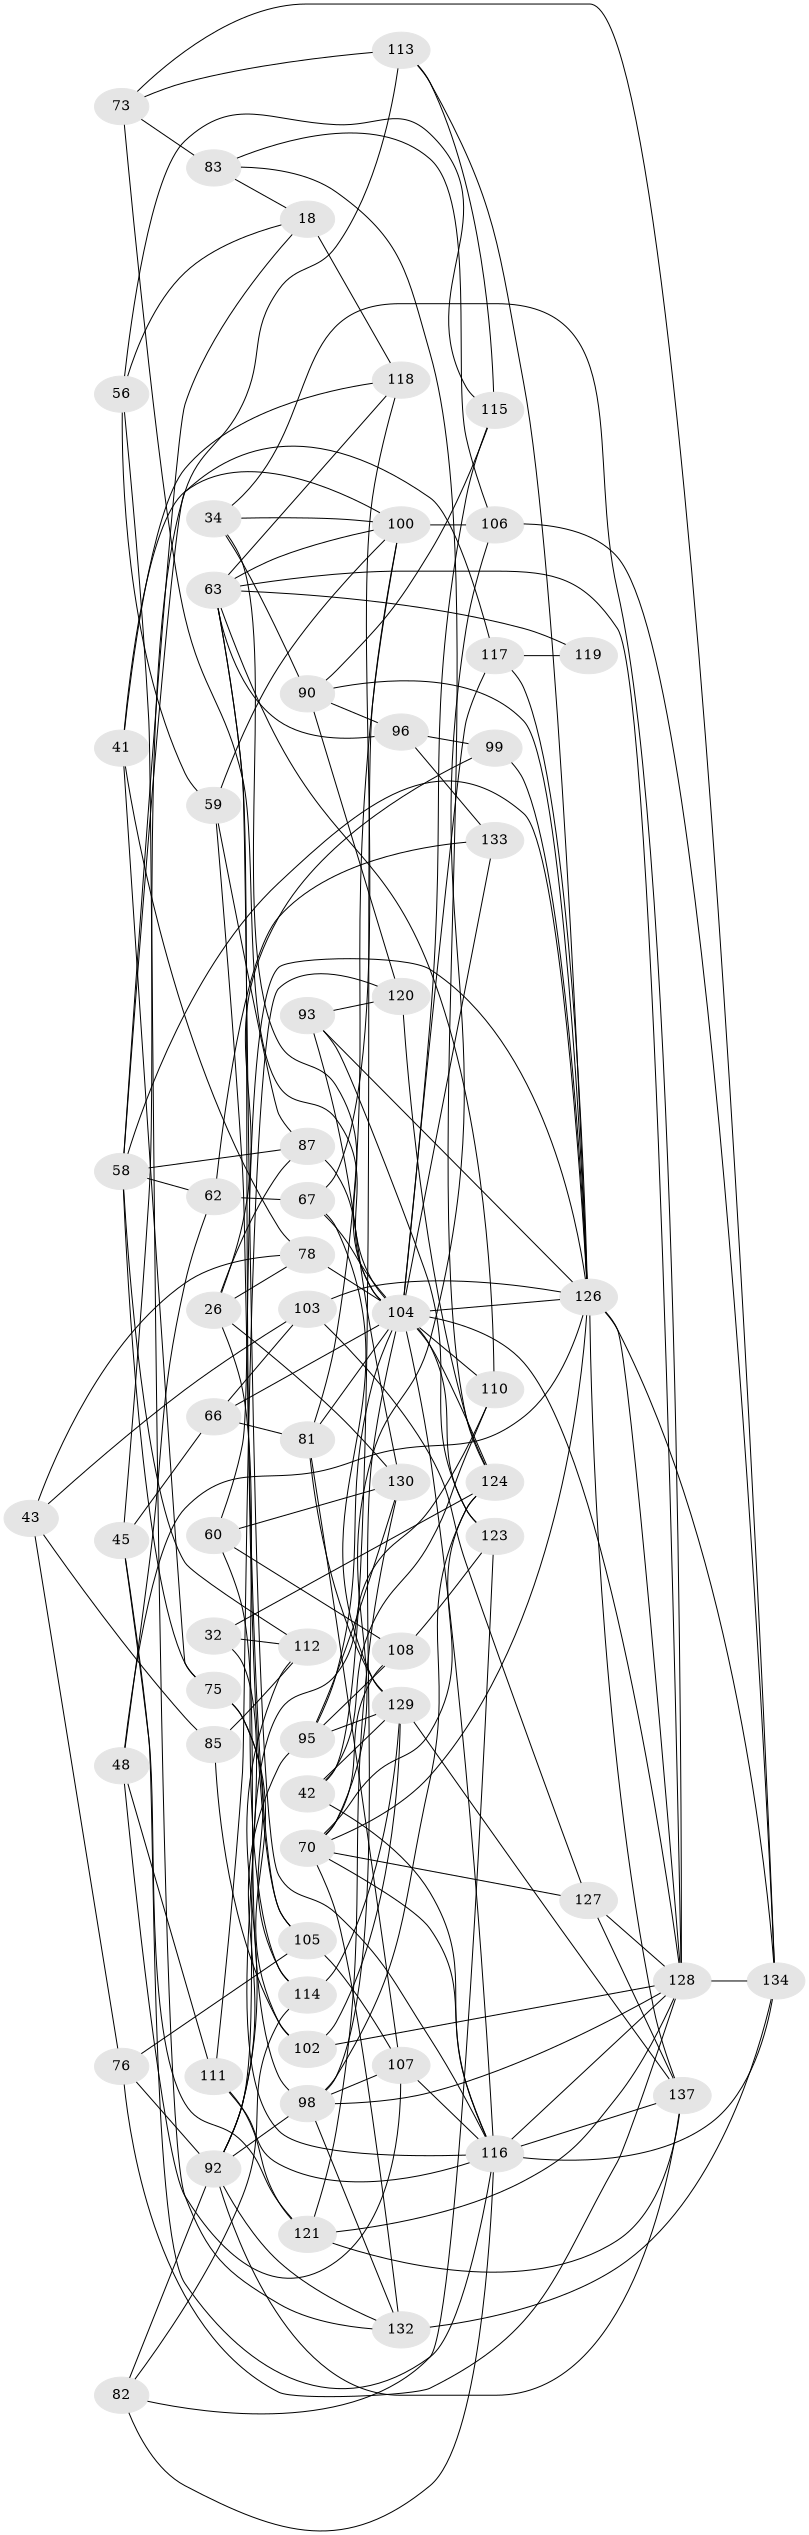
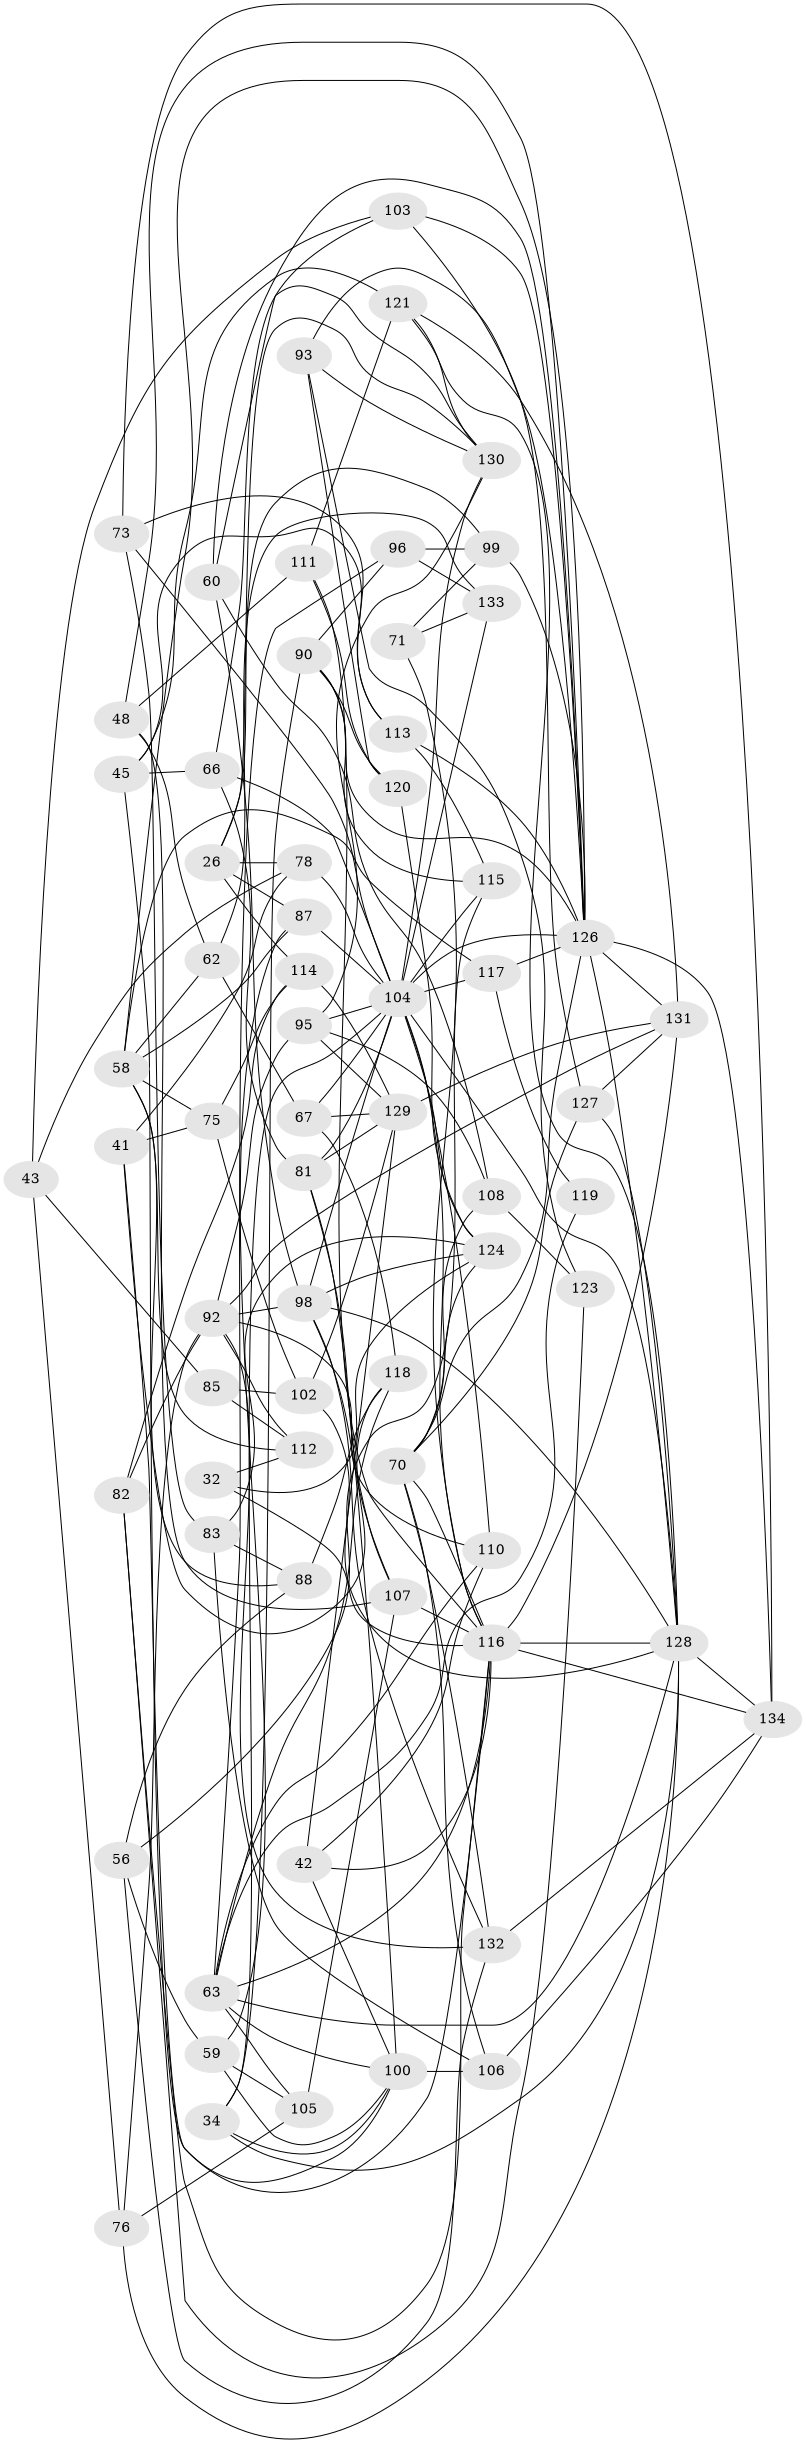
(307, 219) -> (304, 1581)
none -> (398, 642)
(447, 1425) -> (437, 701)
(682, 2096) -> (679, 1020)
